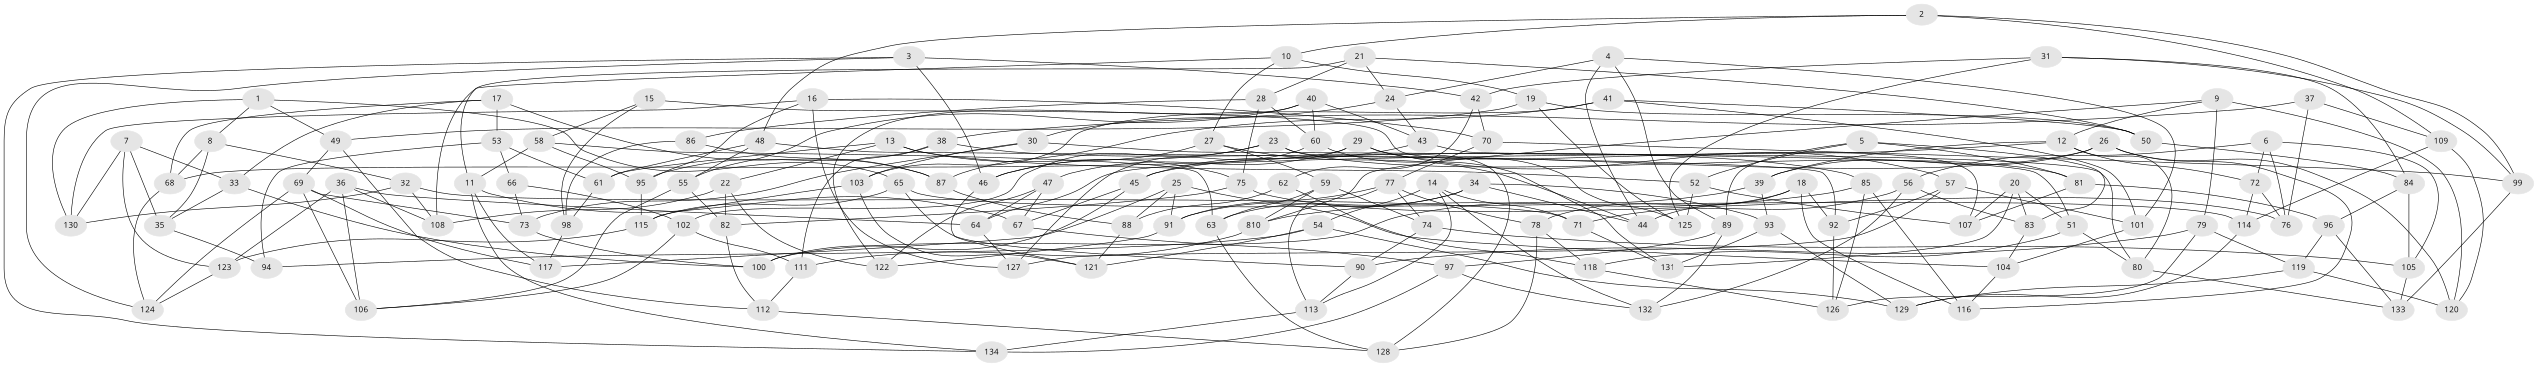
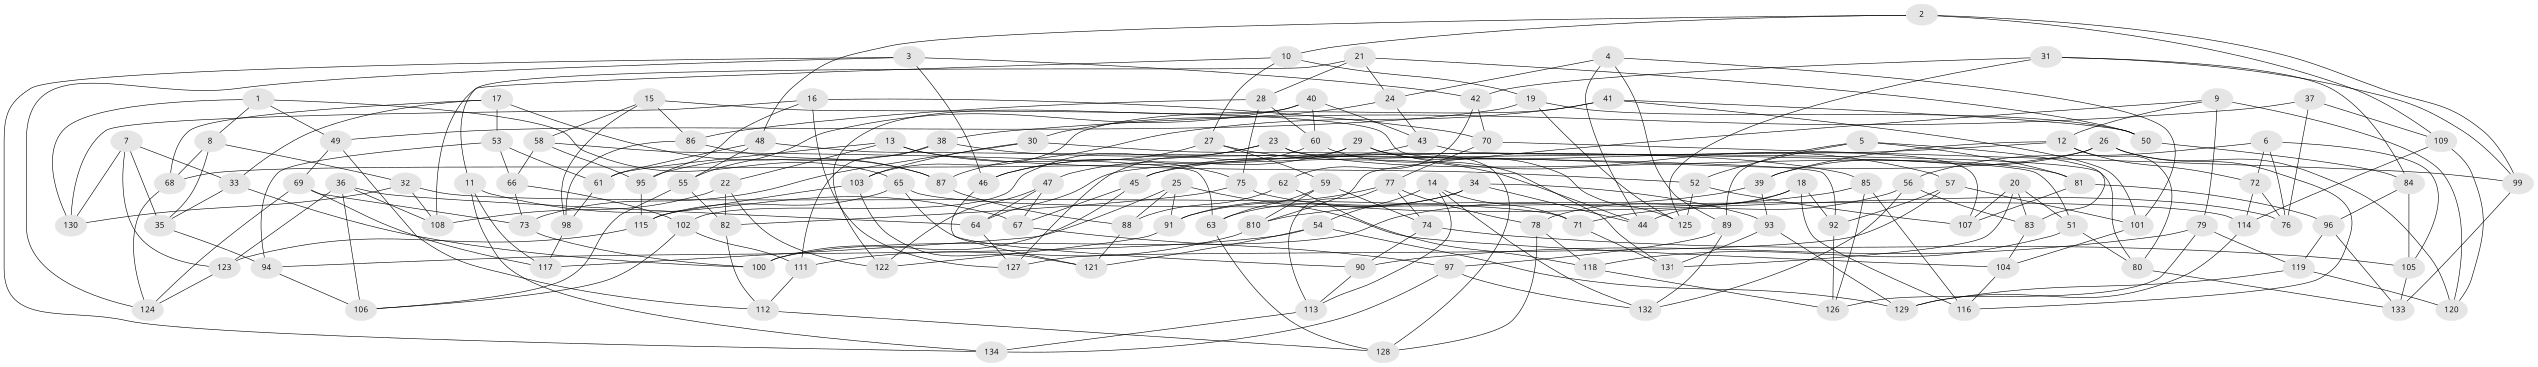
none -> (670, 120)
(508, 160) -> (526, 162)
(330, 247) -> (314, 289)
